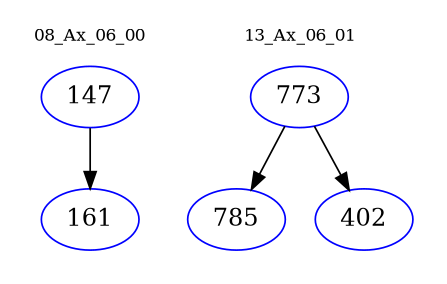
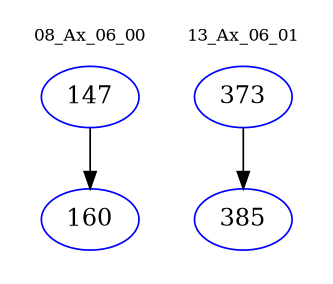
(299, 97) -> (243, 97)
(90, 219) -> (90, 219)
(236, 219) -> (243, 219)
(364, 219) -> none
